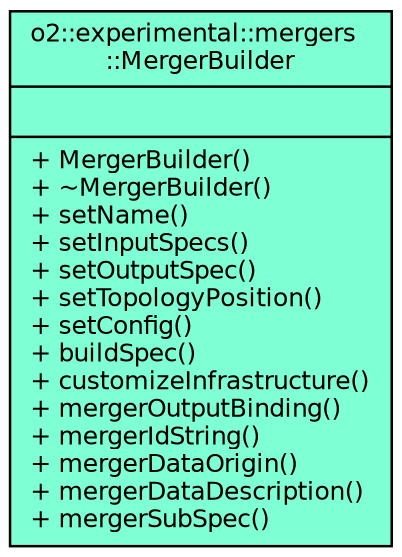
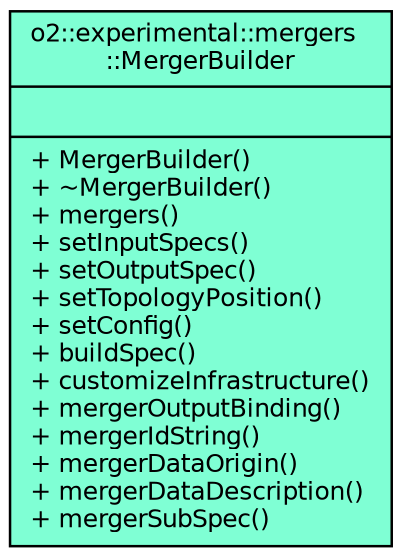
(110, 216) -> (105, 216)
